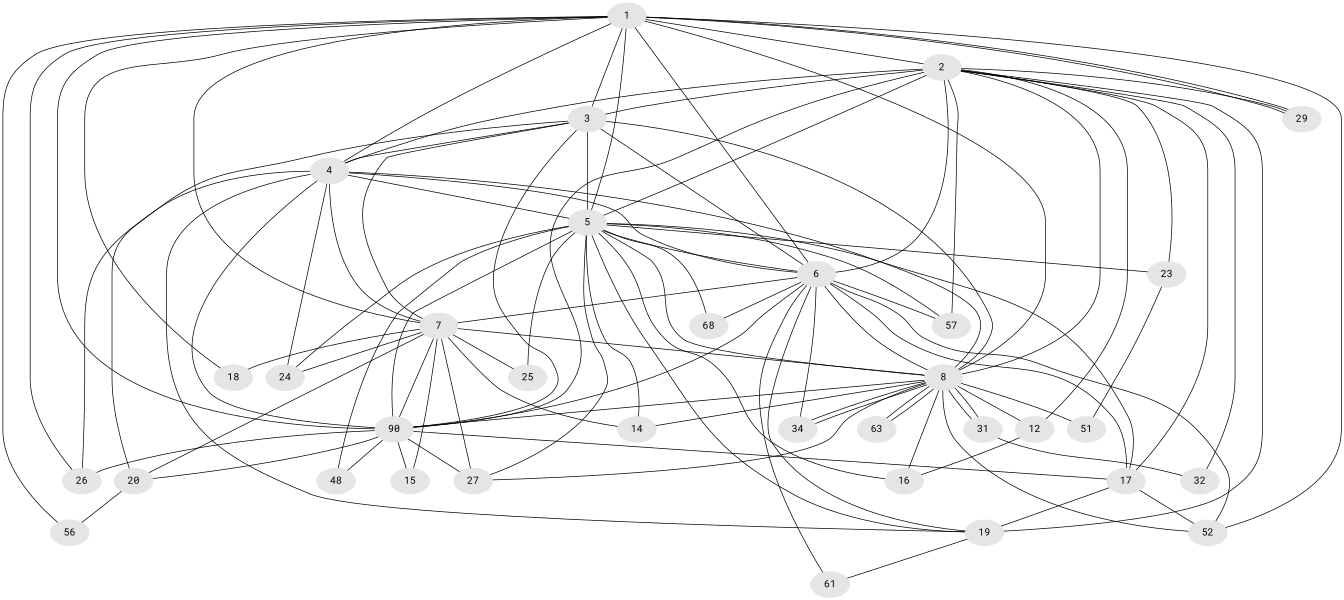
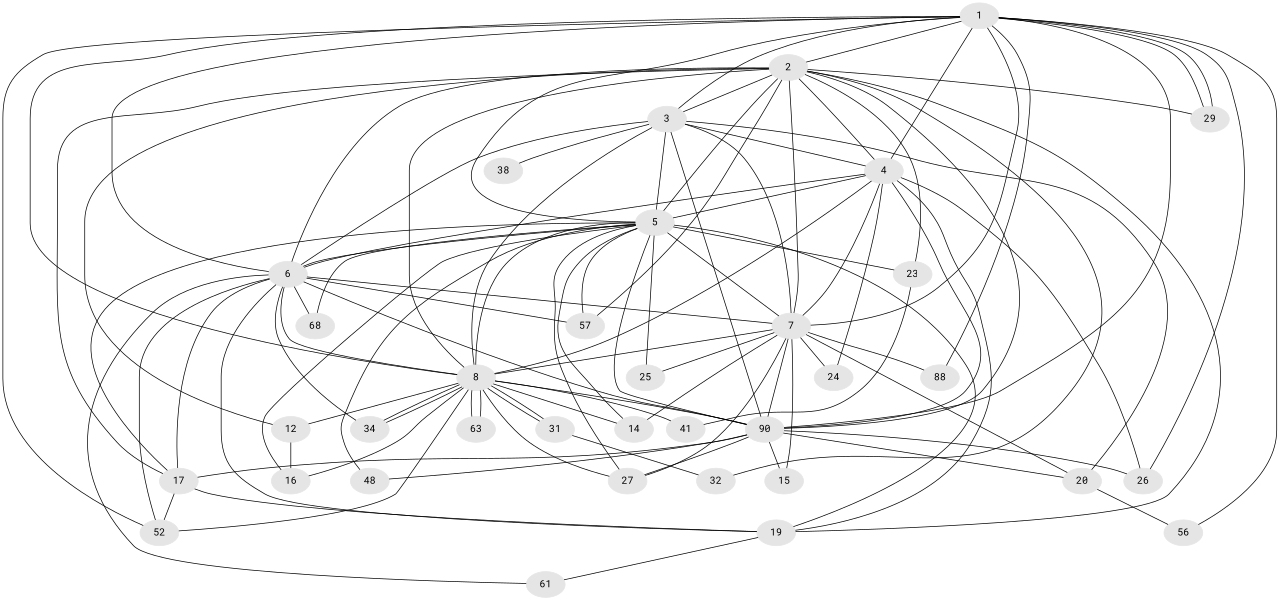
none -> (503, 171)
none -> (795, 197)
(420, 272) -> (723, 274)
(233, 378) -> (940, 378)
(1086, 429) -> (686, 429)
